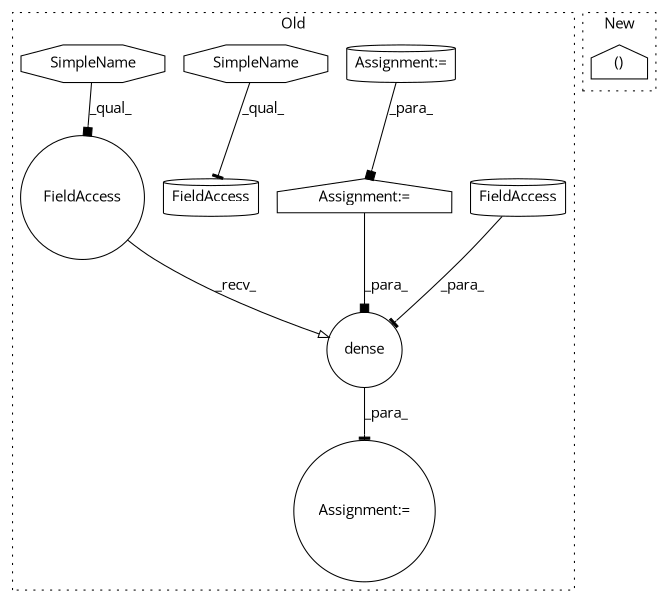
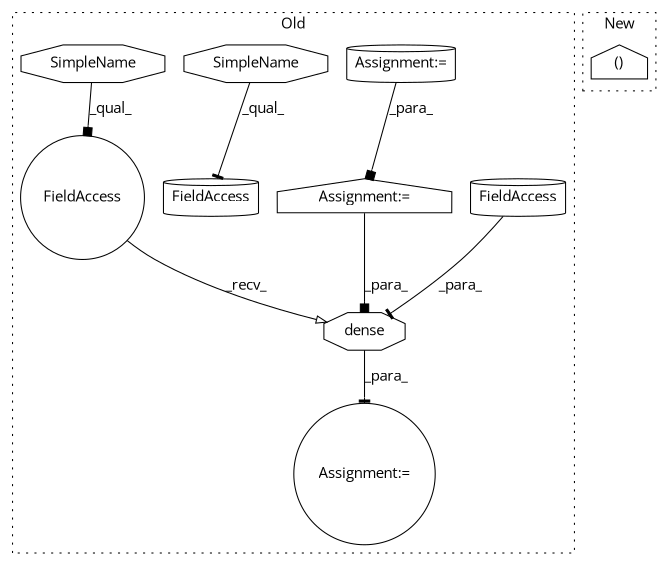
(365, 350) -> (365, 331)
